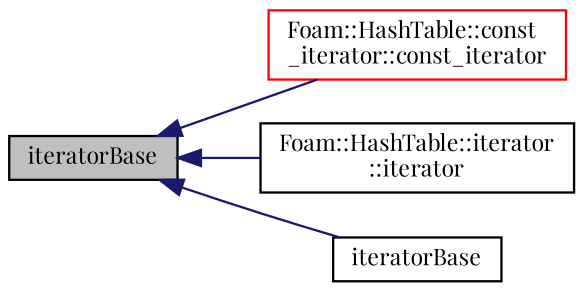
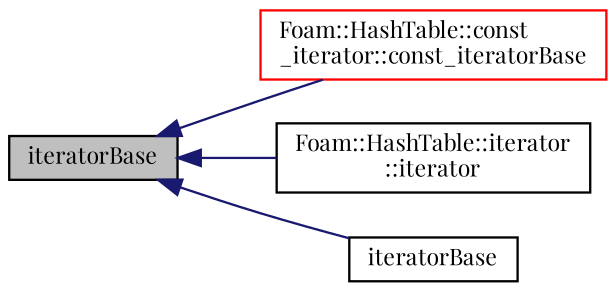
(417, 45) -> (433, 45)
